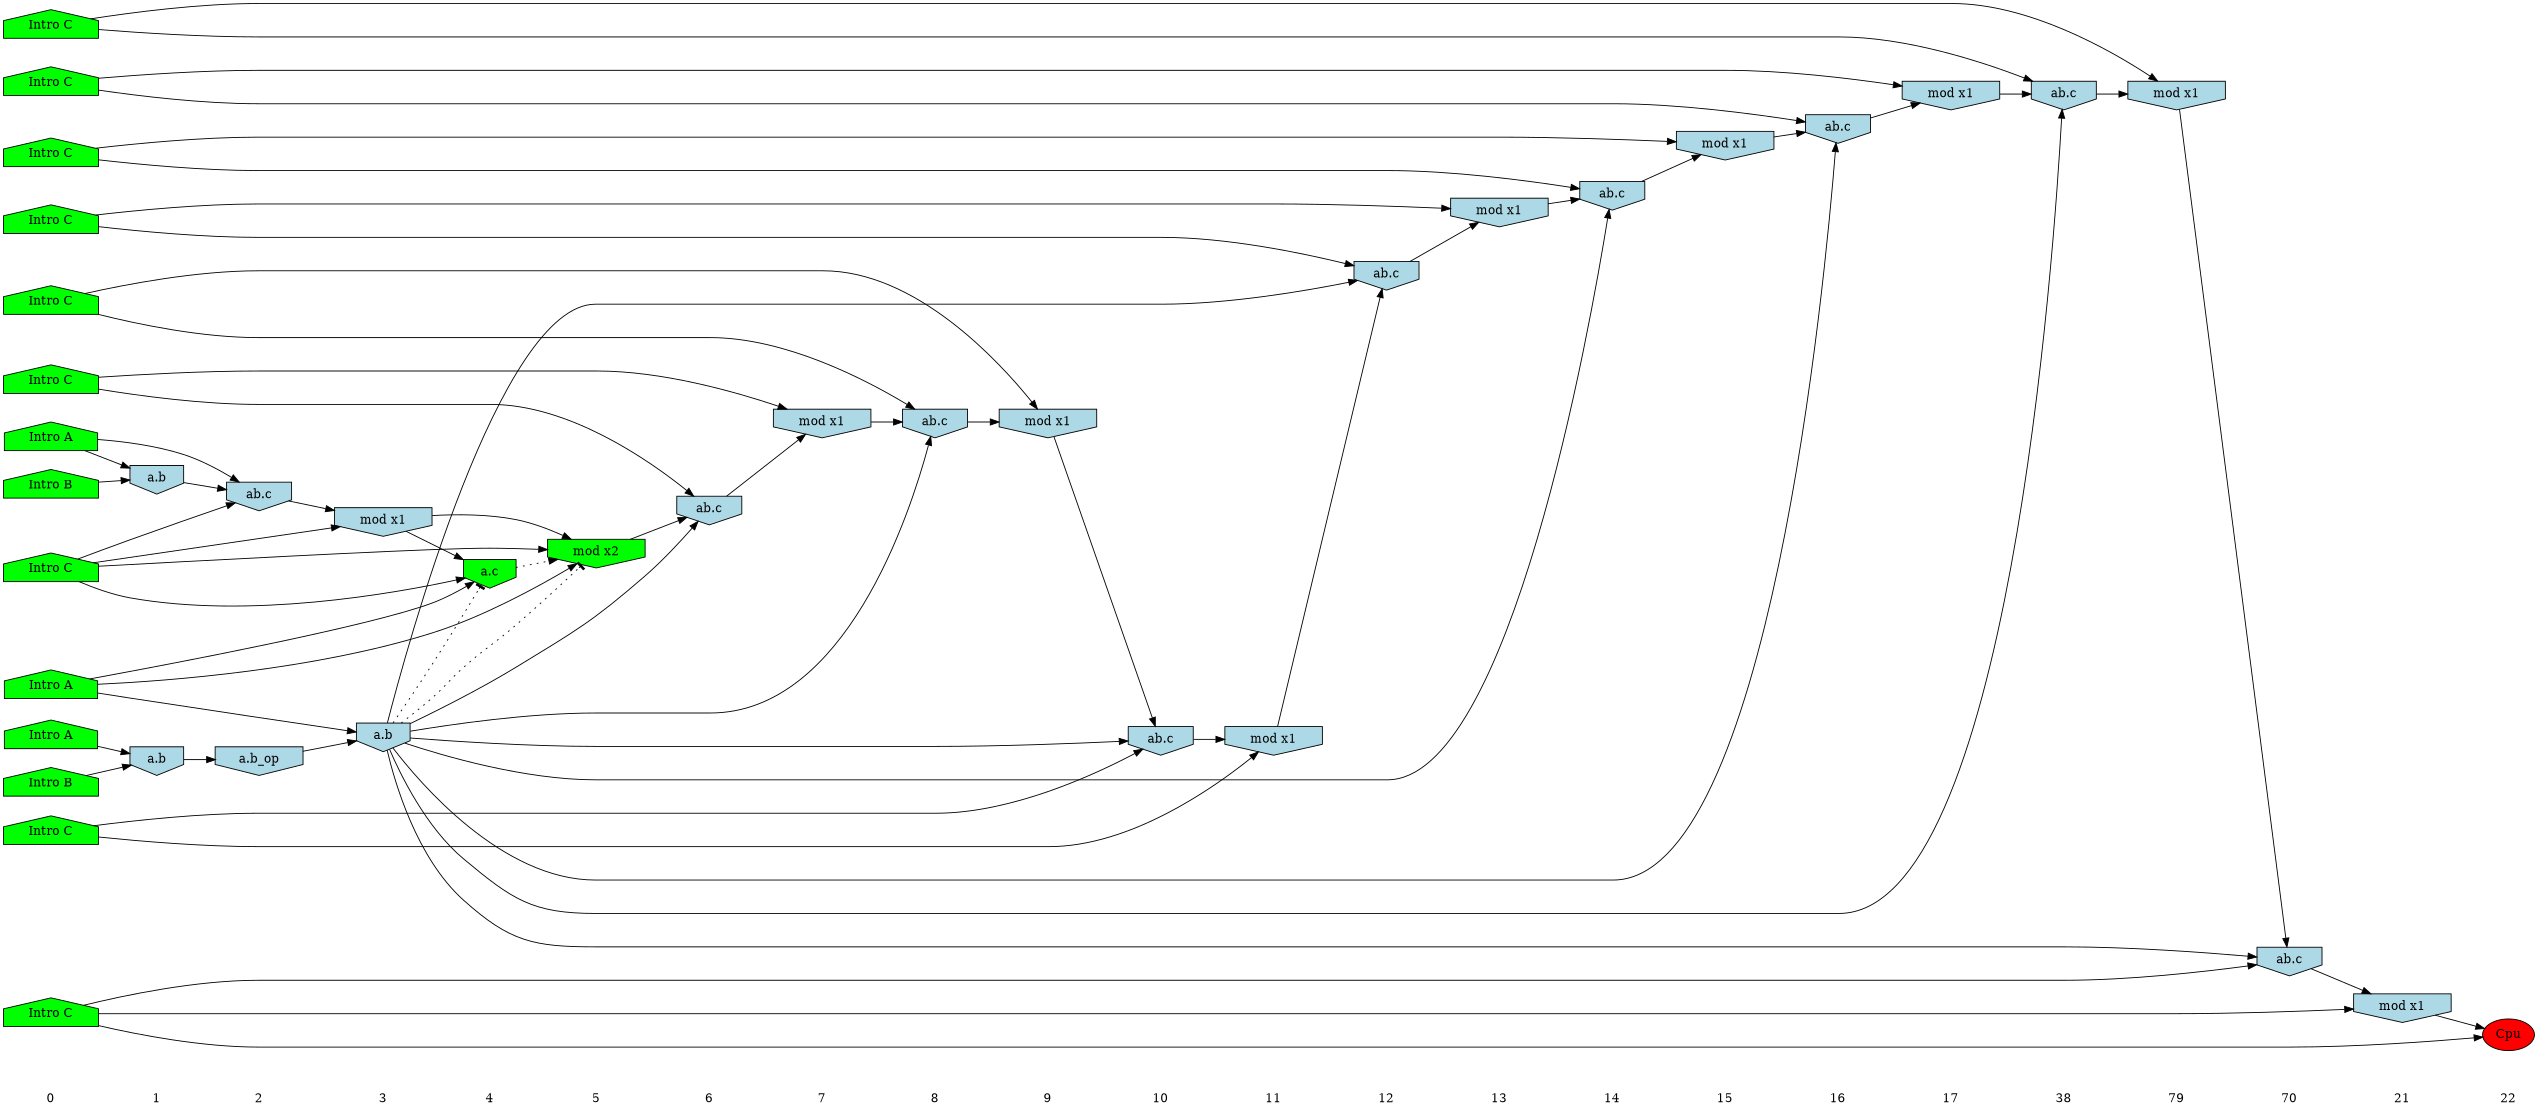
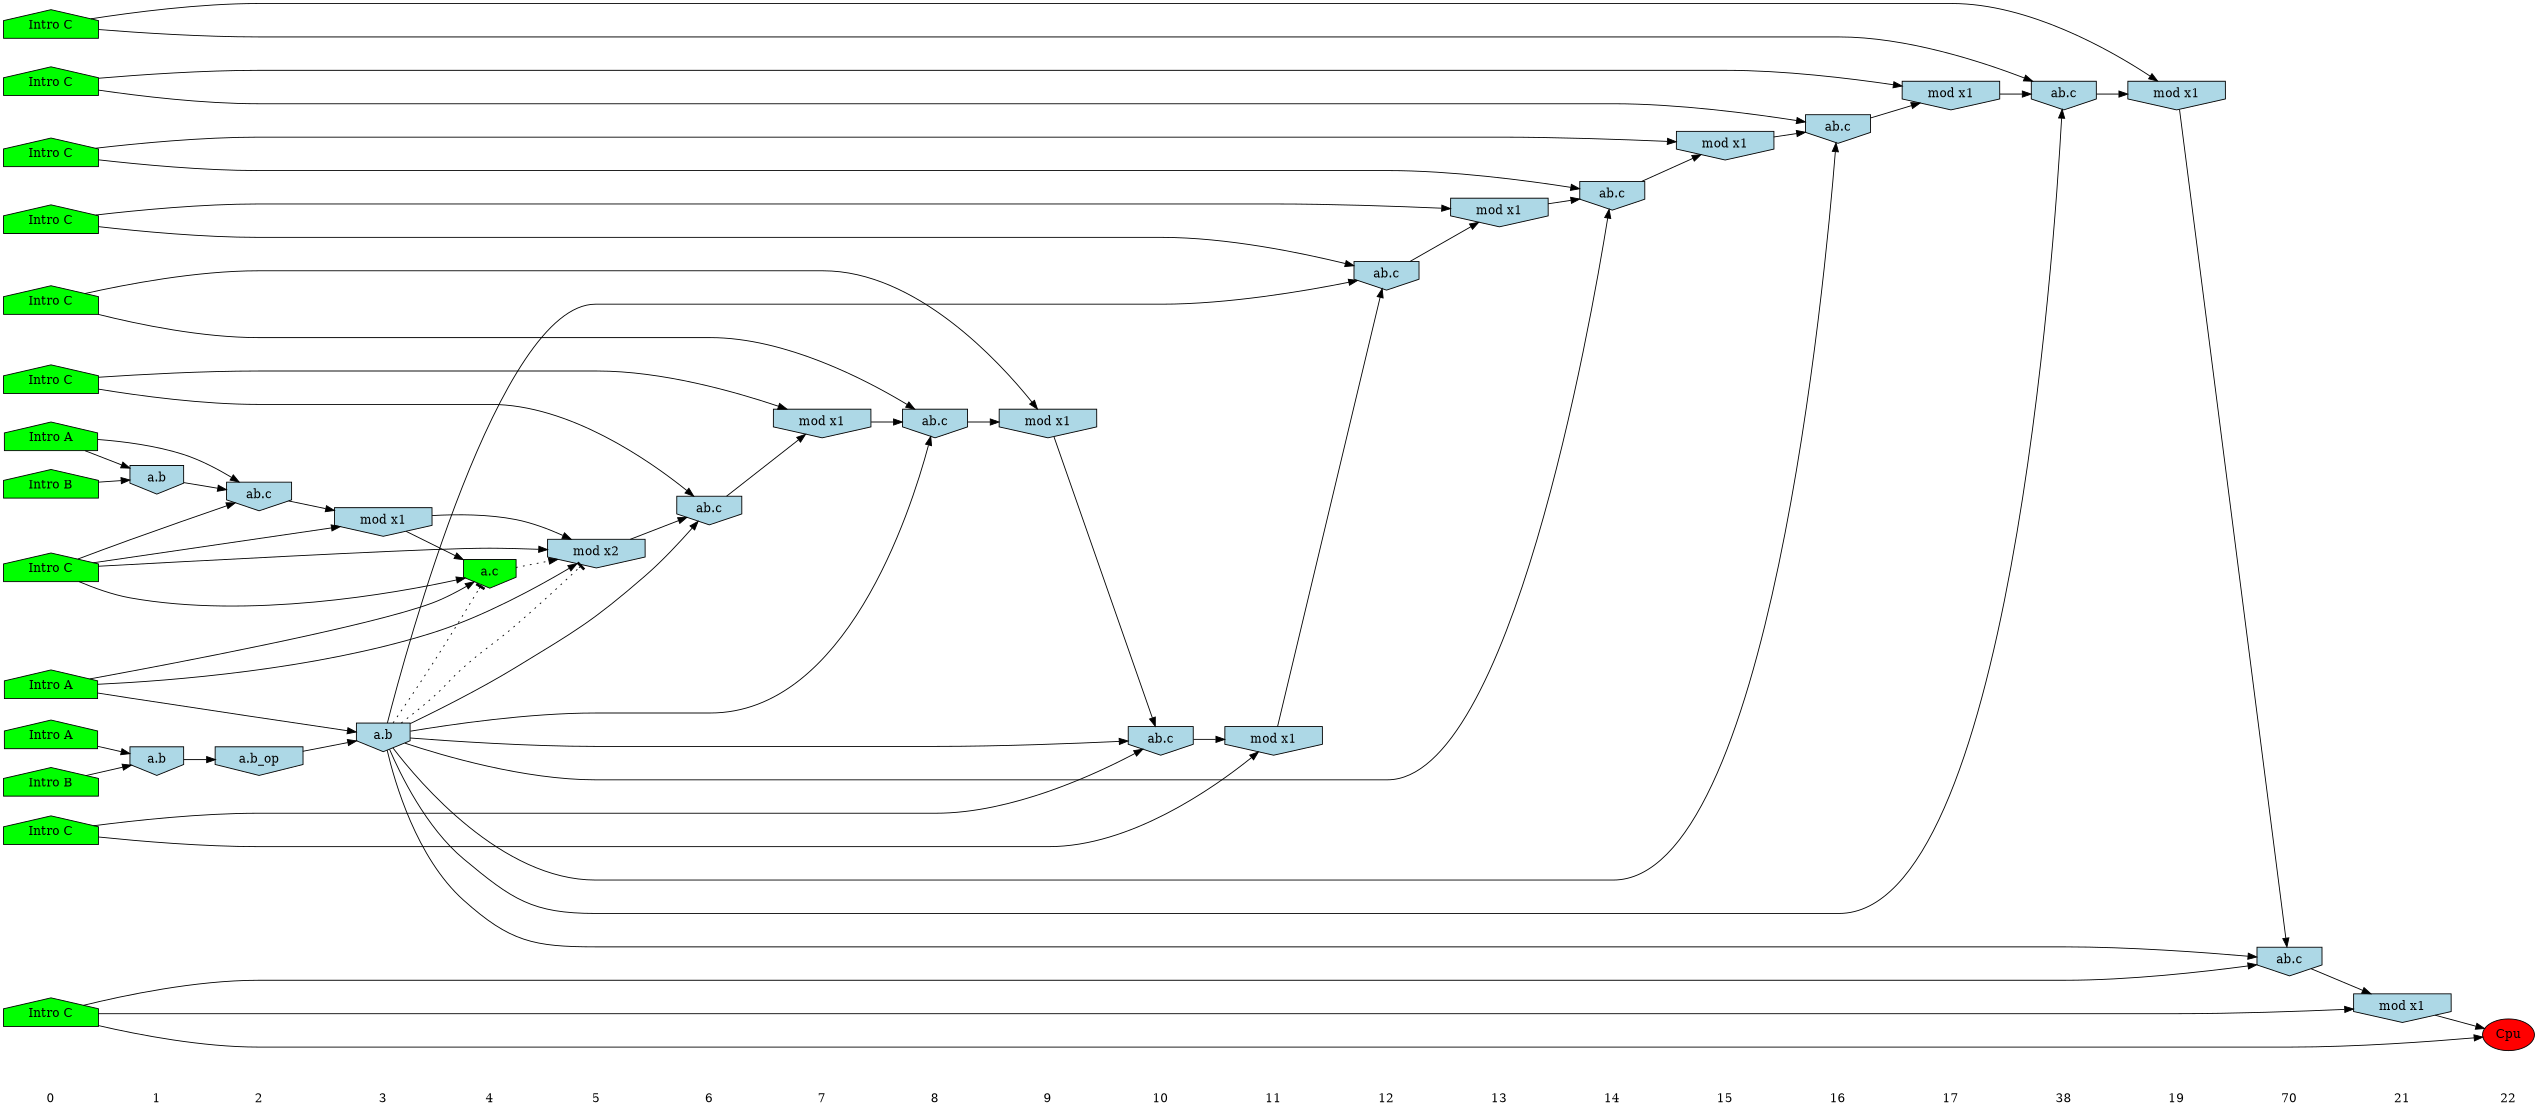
(596, 552) -> (596, 552)
(2177, 1099) -> (2177, 1099)
